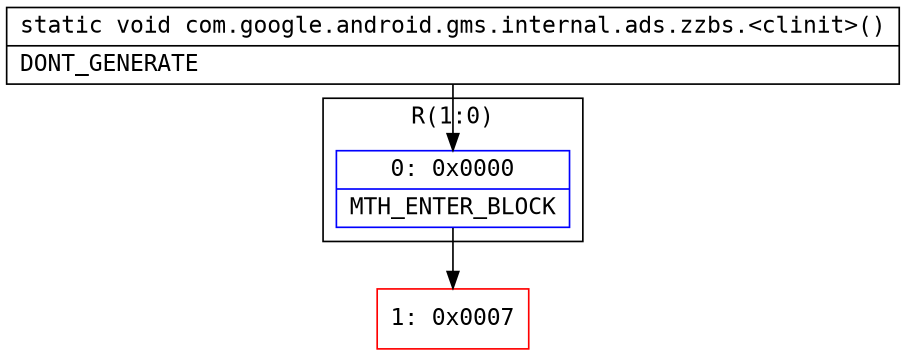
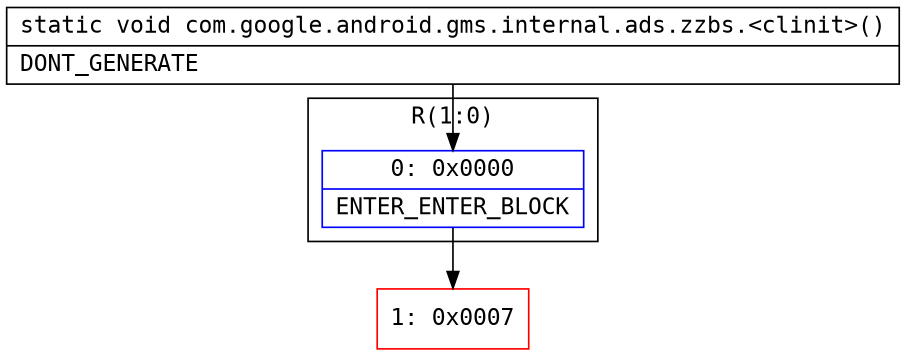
(453, 207) -> (453, 207)
